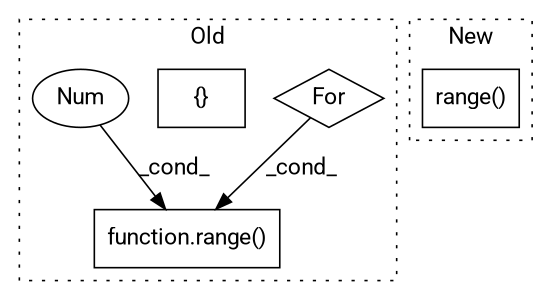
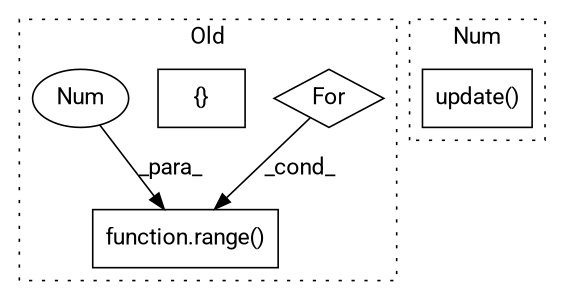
(471, 38) -> (477, 38)
(471, 98) -> (477, 98)
(174, 169) -> (171, 169)
